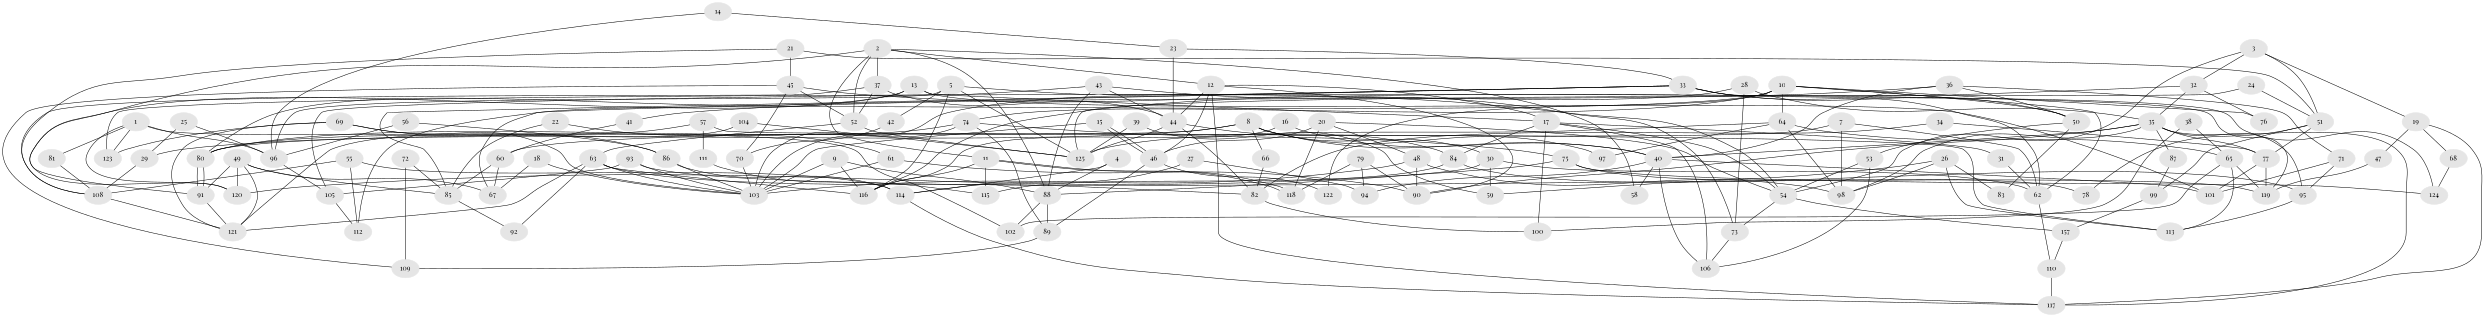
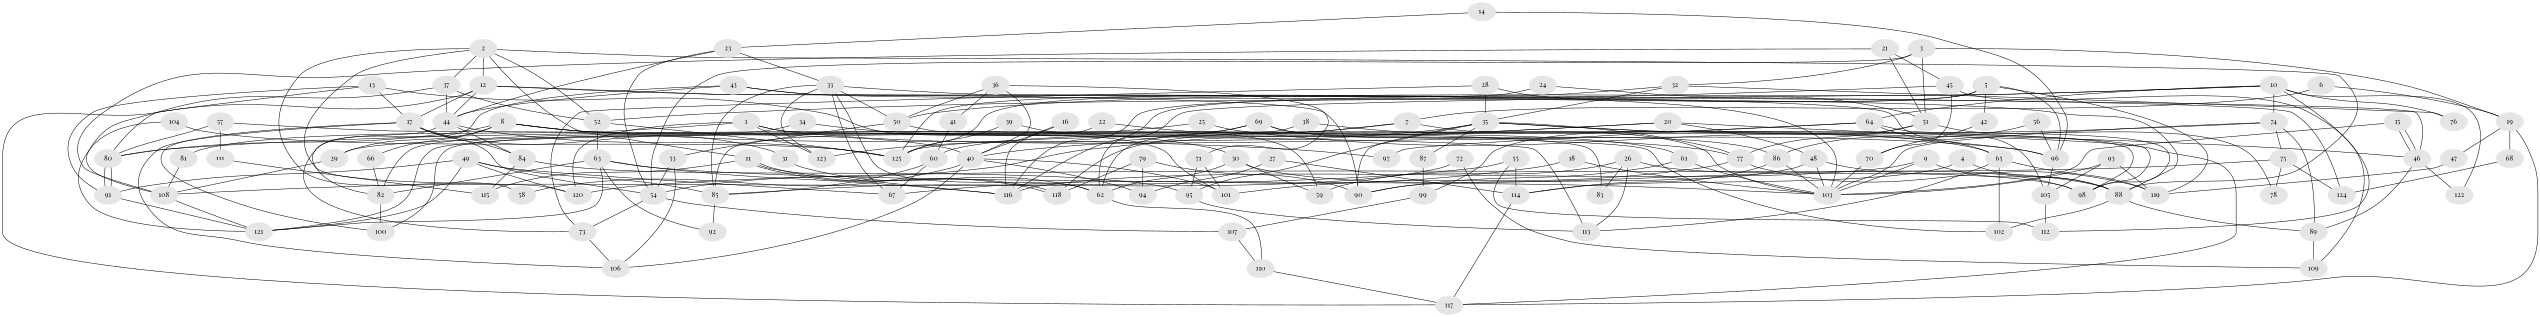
none -> (2321, 85)
(1301, 97) -> (633, 83)
(2066, 232) -> (1233, 232)
